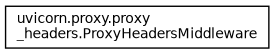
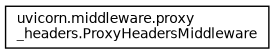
(137, 27) -> (137, 27)
